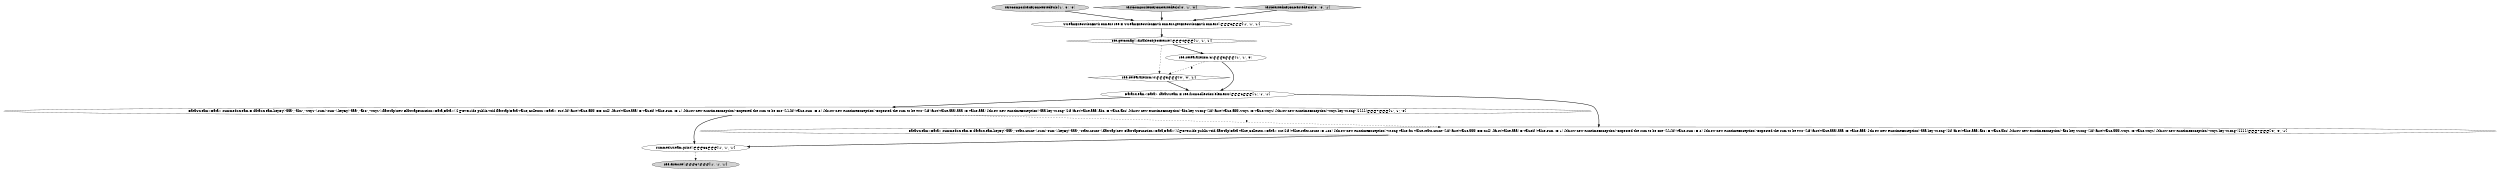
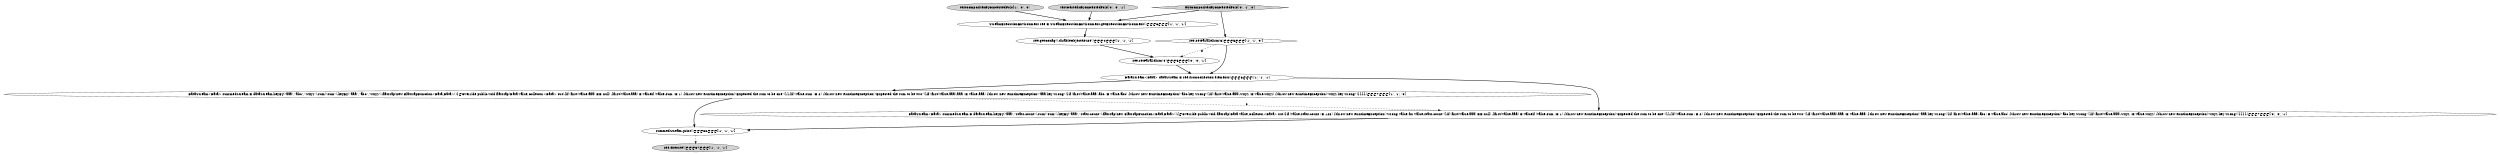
(1298, 8) -> (1093, 8)
(1162, 41) -> (1083, 41)
(1187, 49) -> (1223, 23)
(1160, 58) -> (1125, 51)
(1216, 58) -> (1226, 41)
(1159, 78) -> (1169, 61)
